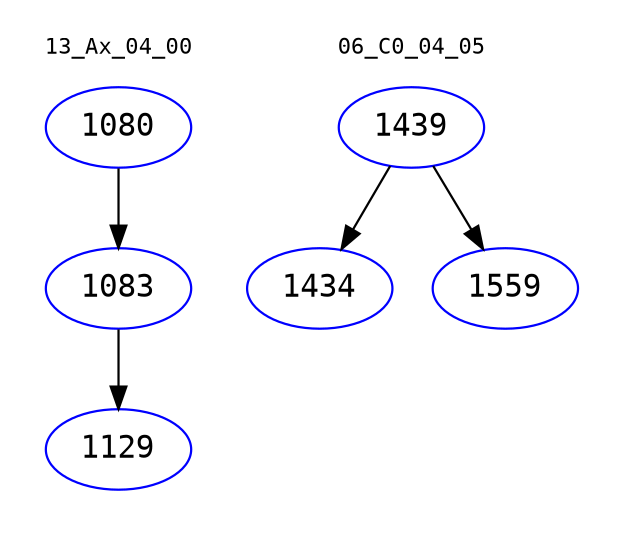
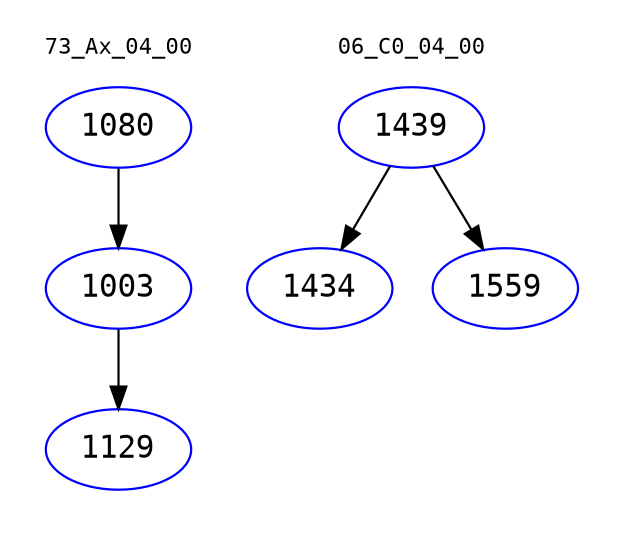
(120, 48) -> (120, 48)
(413, 48) -> (413, 48)
(119, 288) -> (119, 288)
